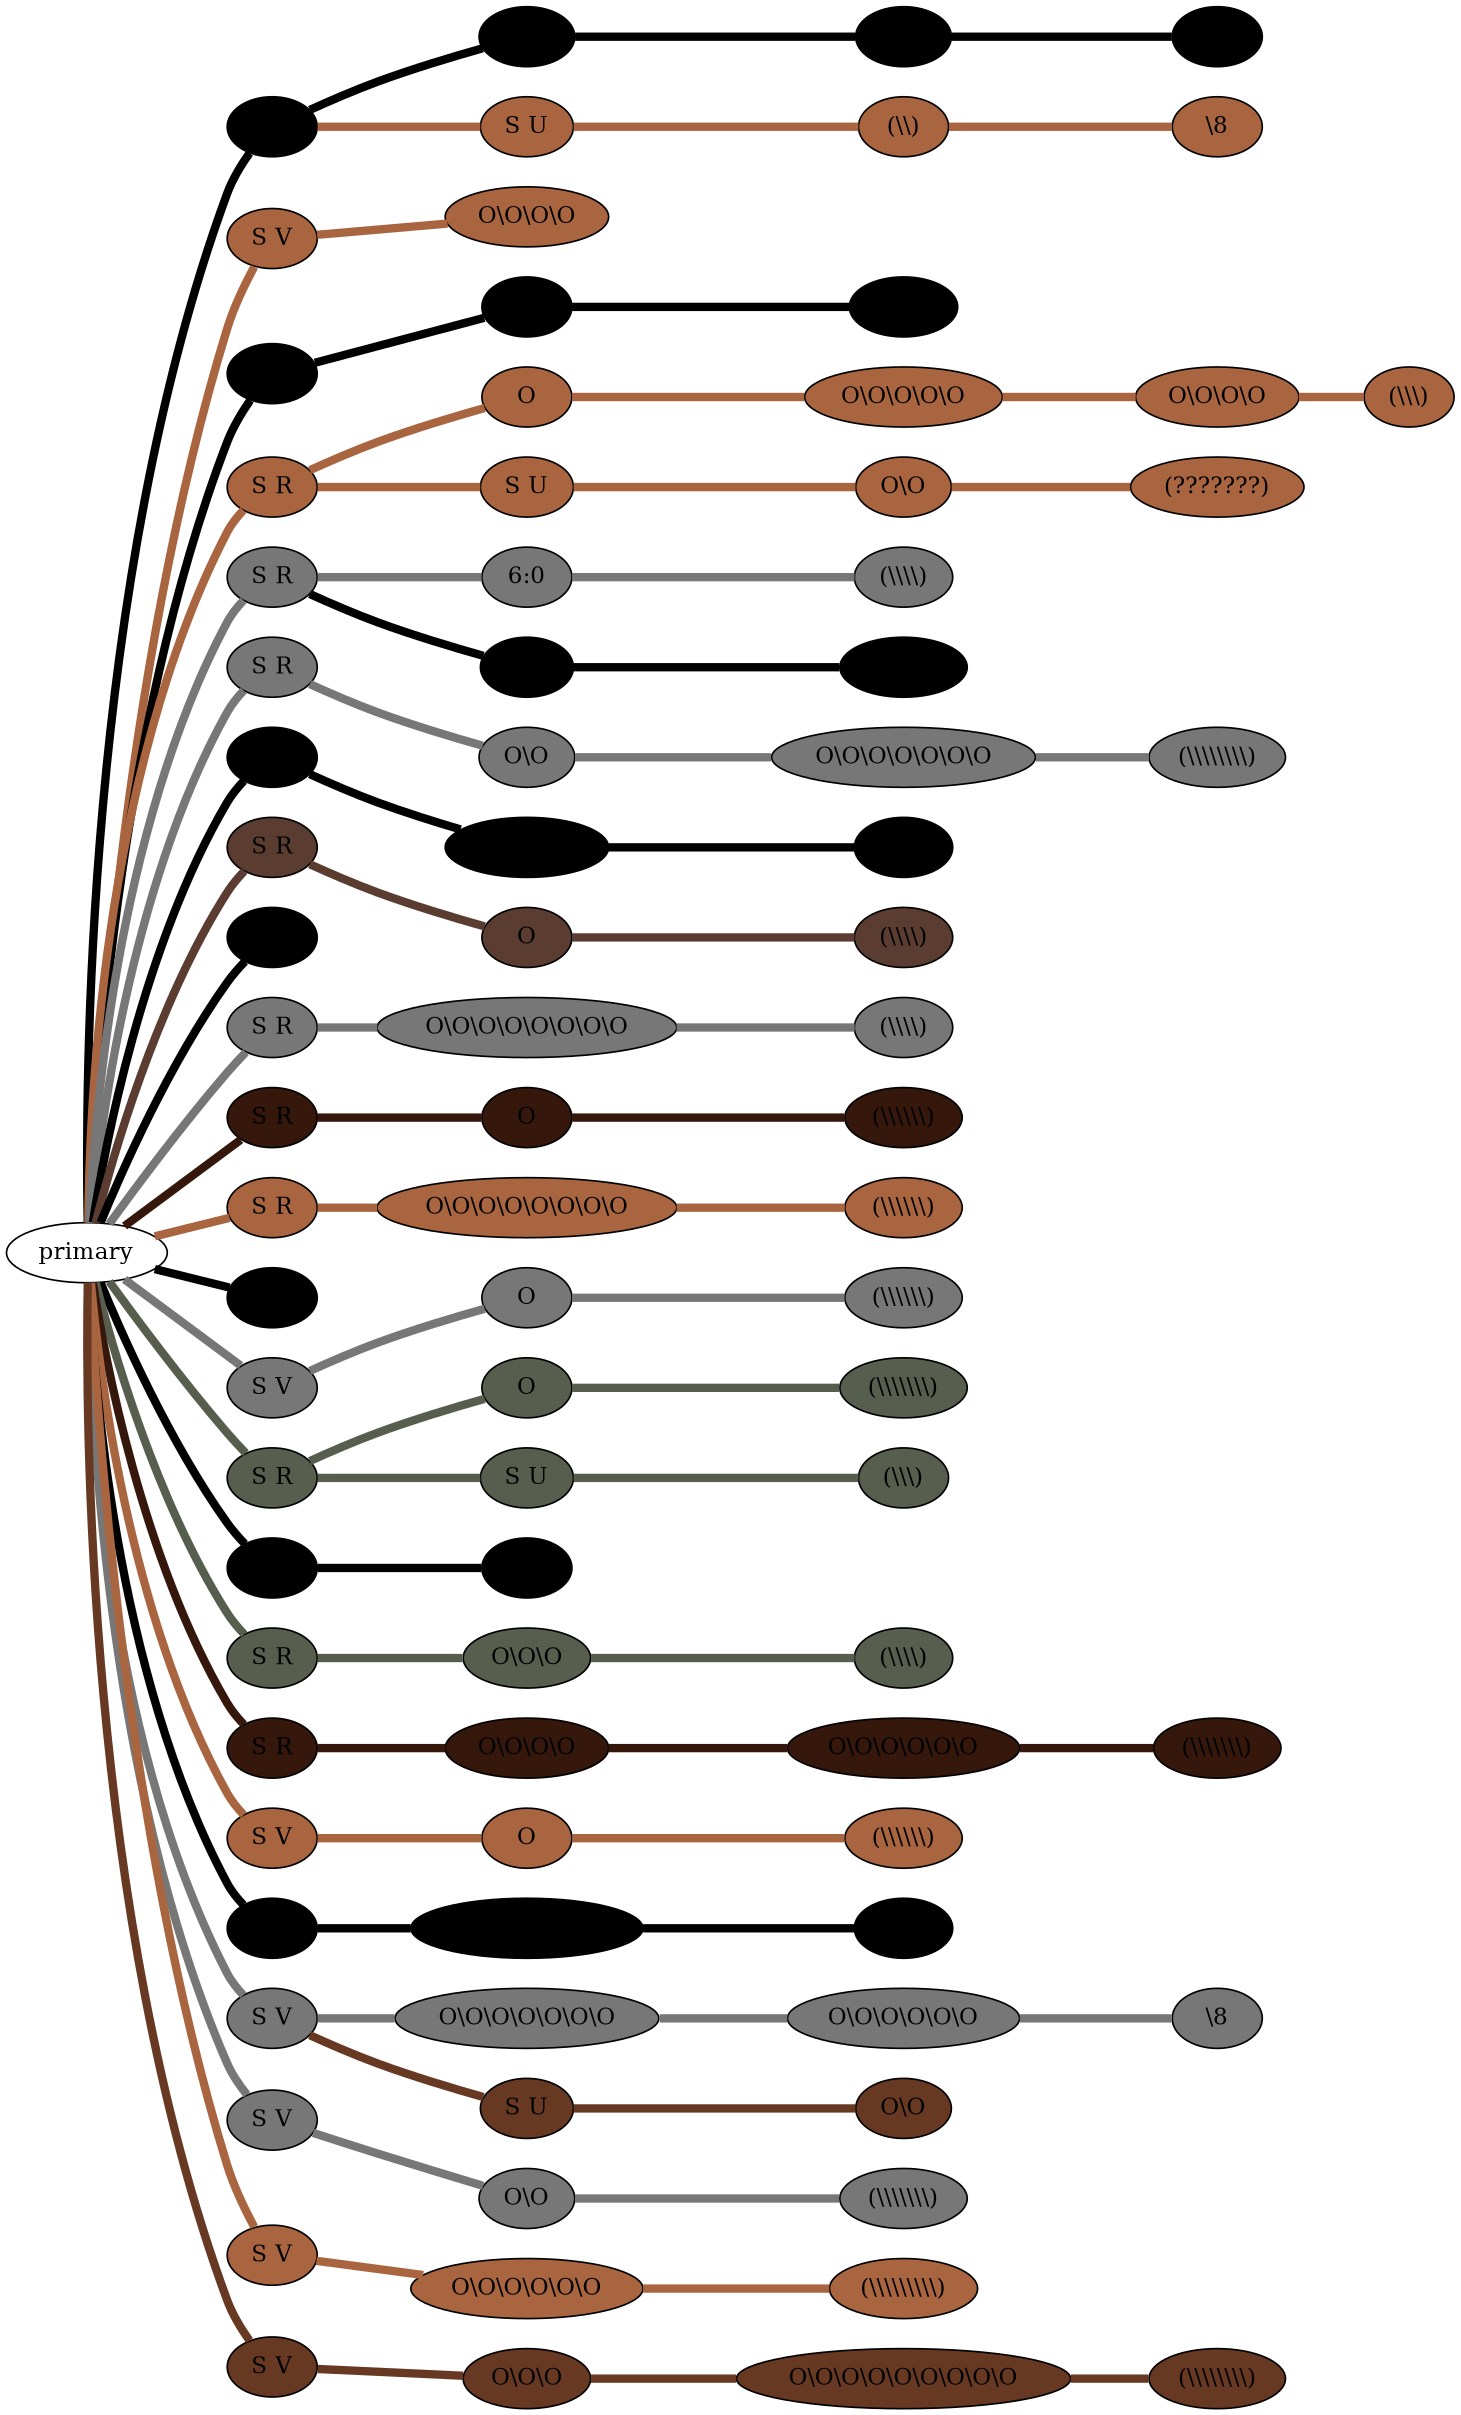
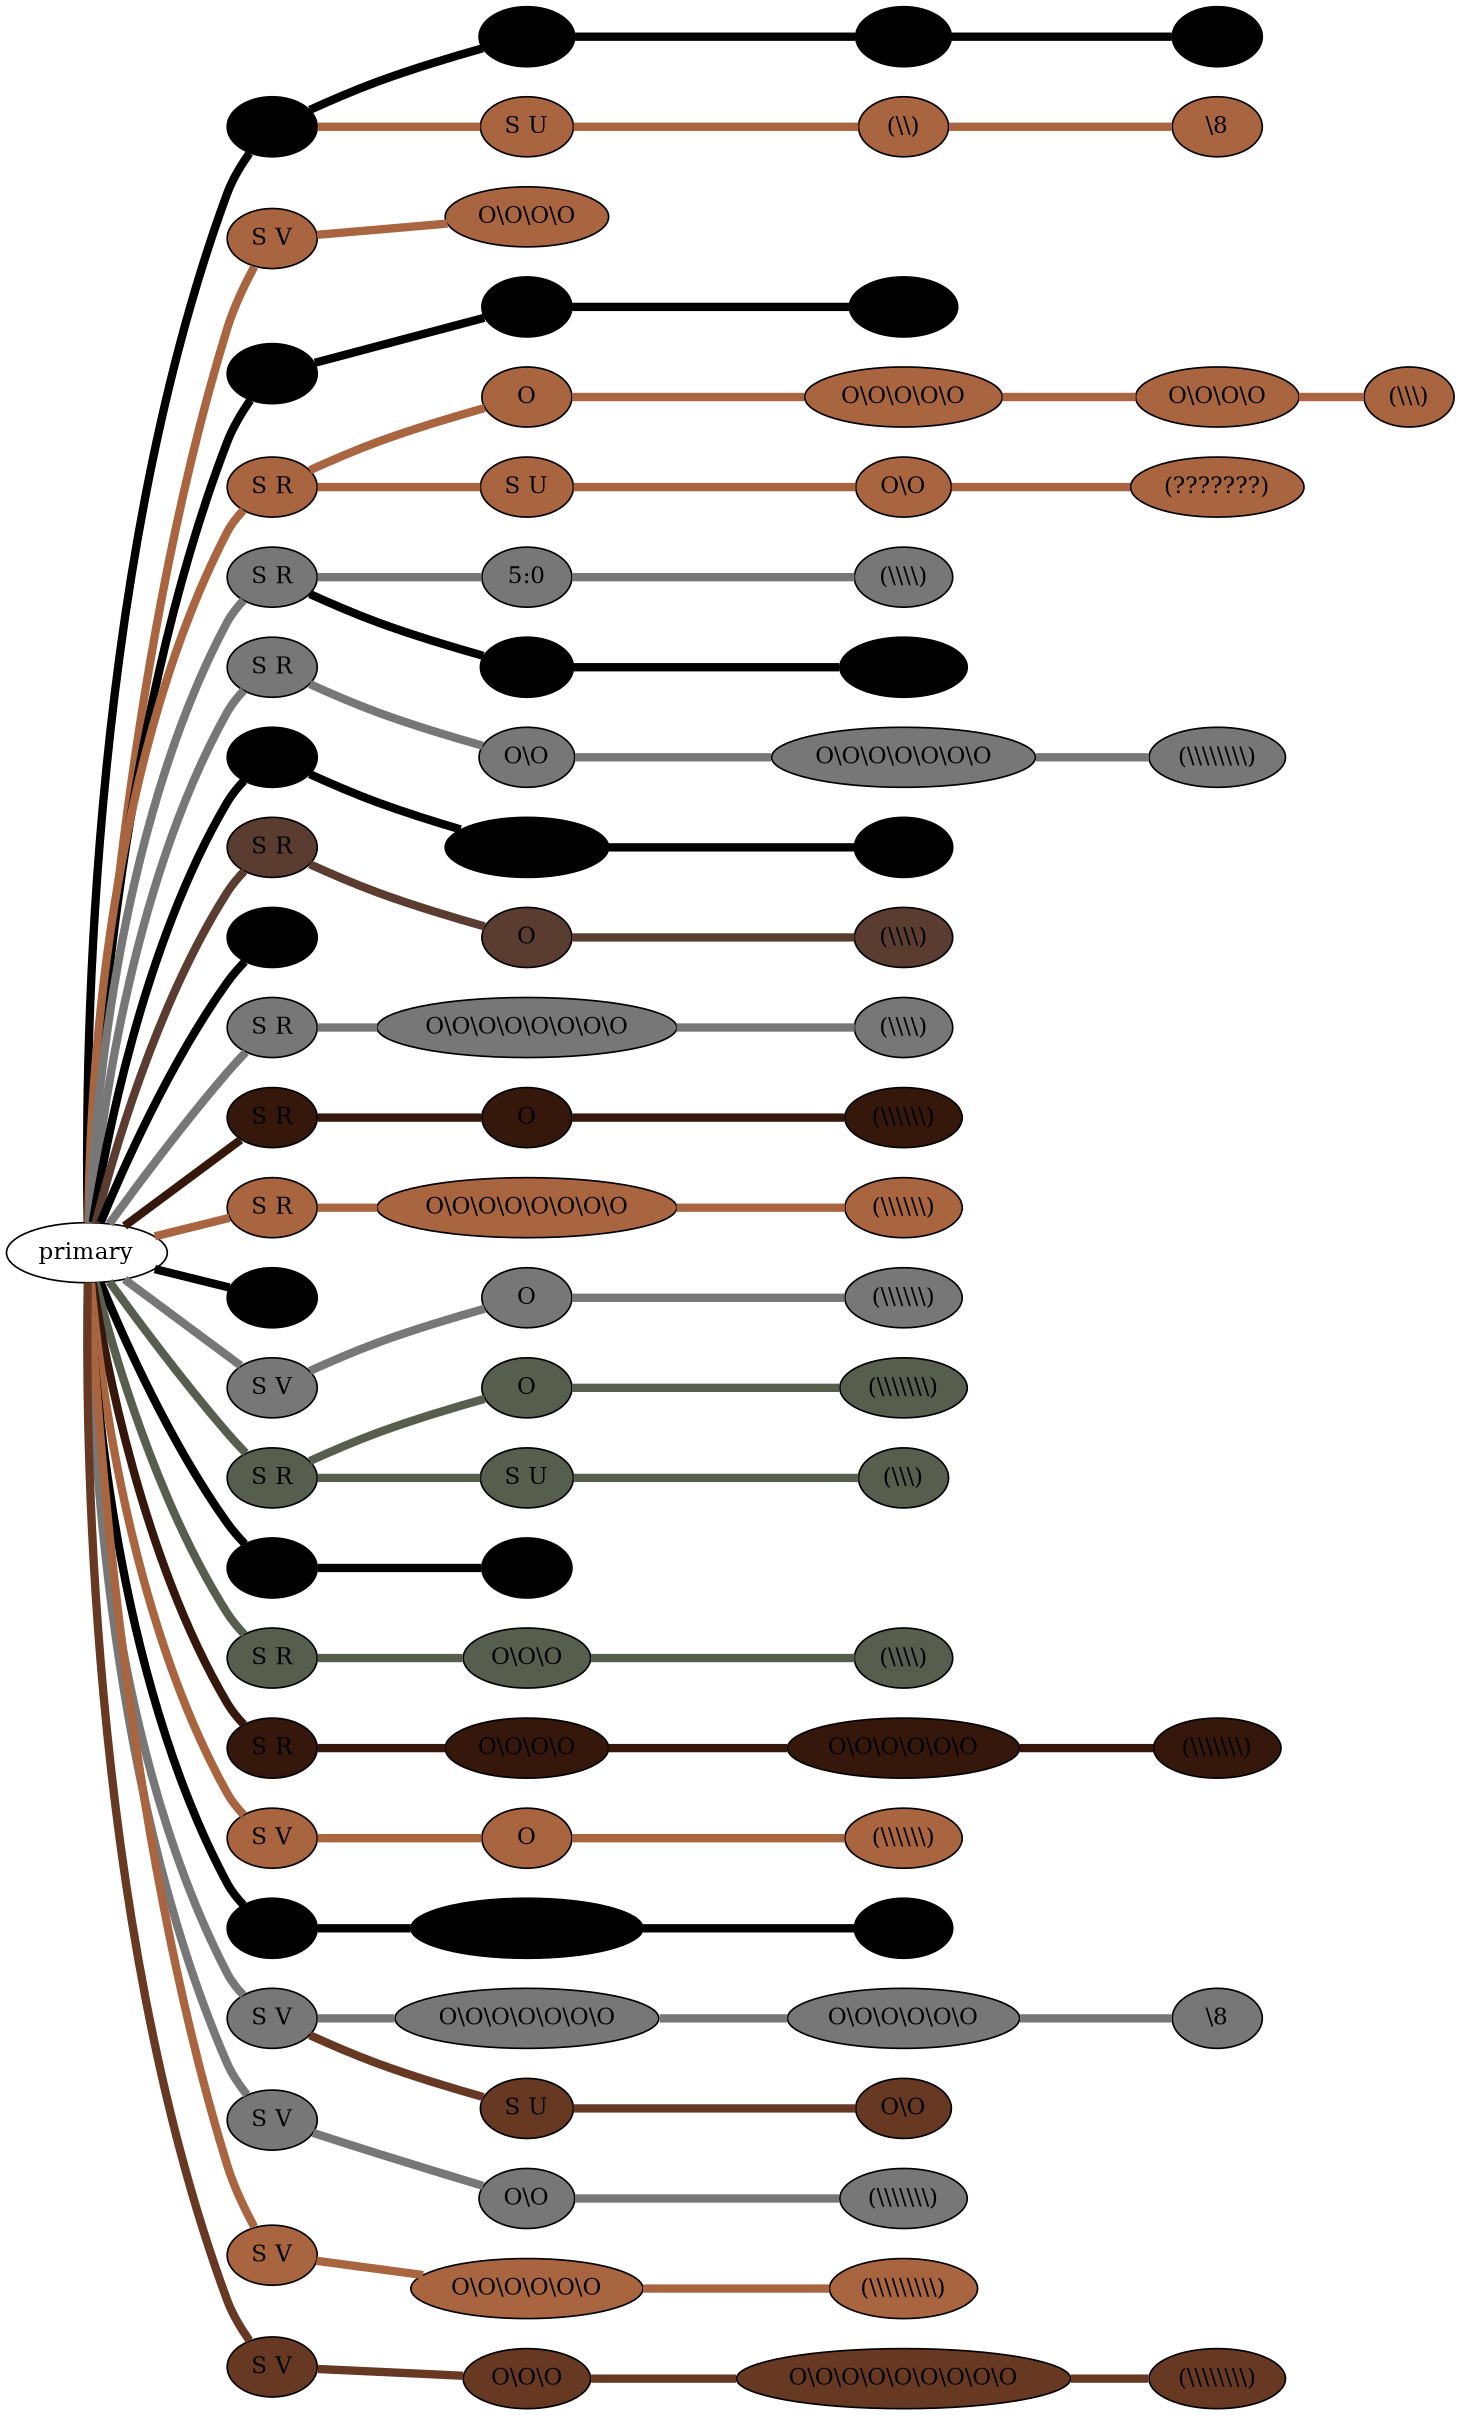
(527, 577) -> (527, 577)
